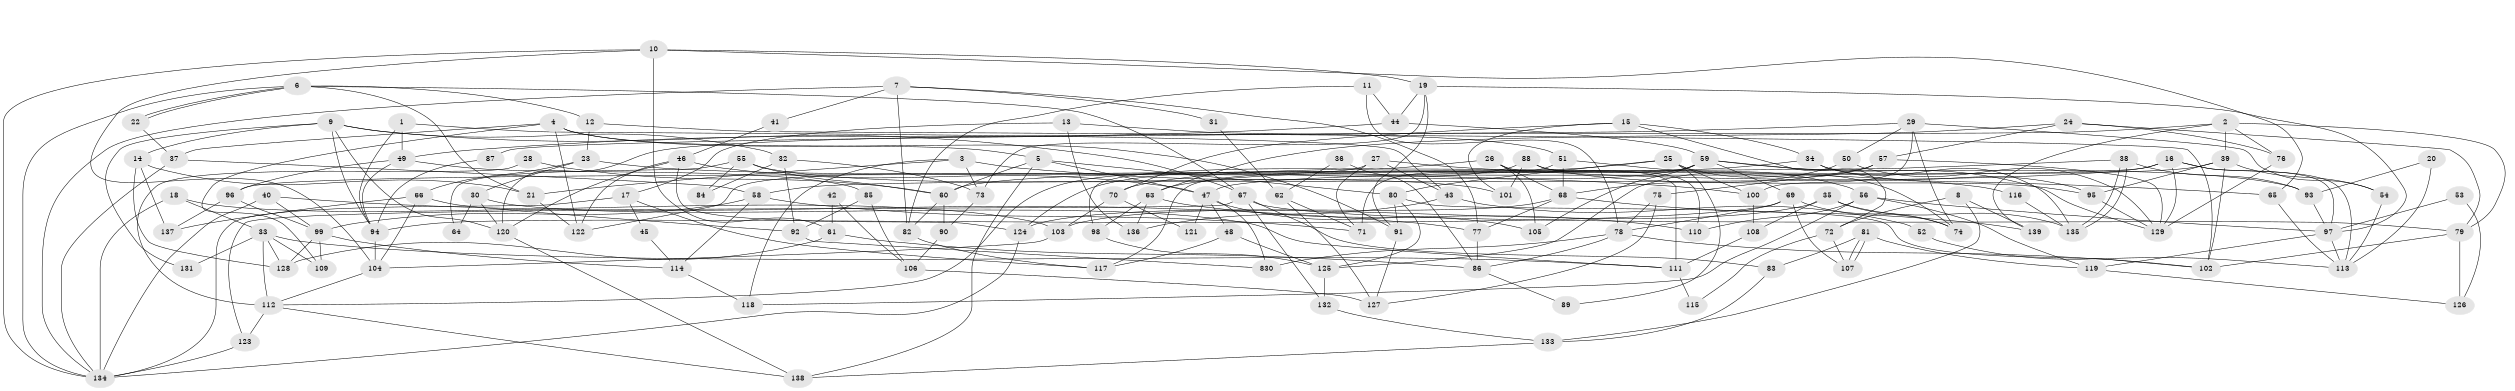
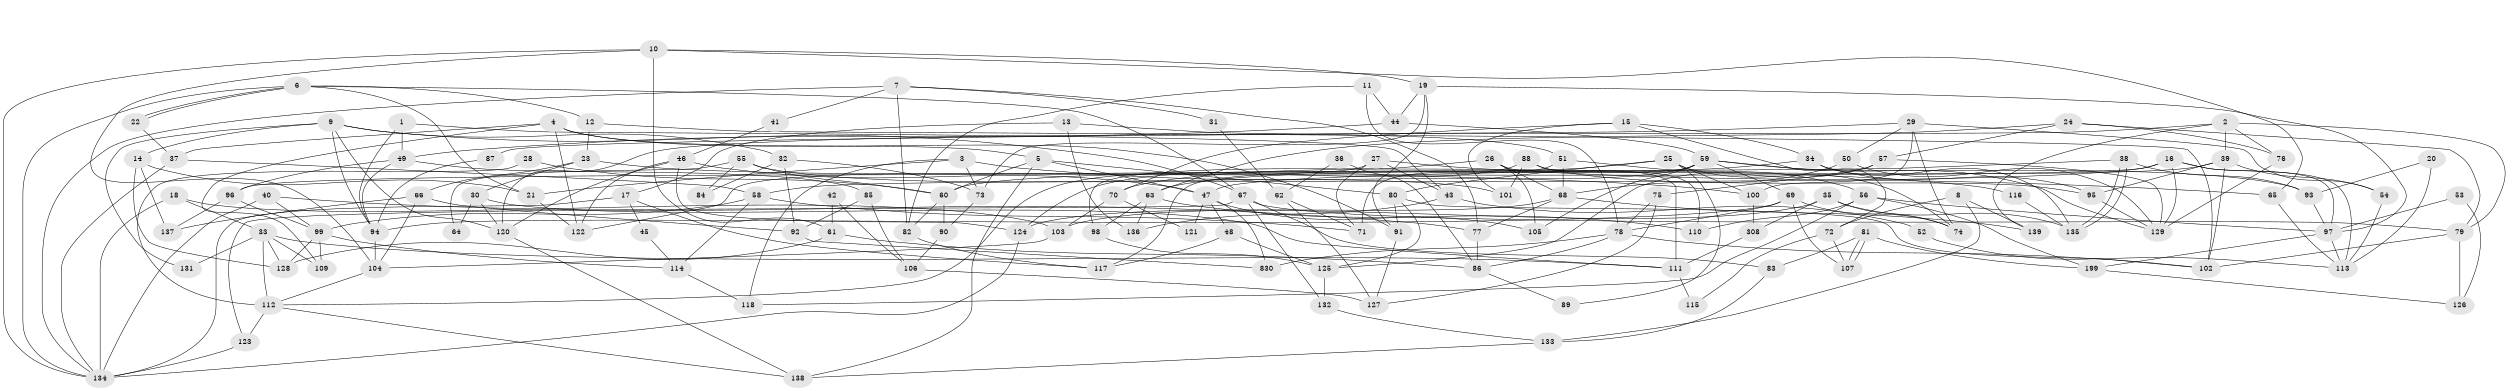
(1753, 232) -> (1753, 232)
(2092, 269) -> (2092, 269)
